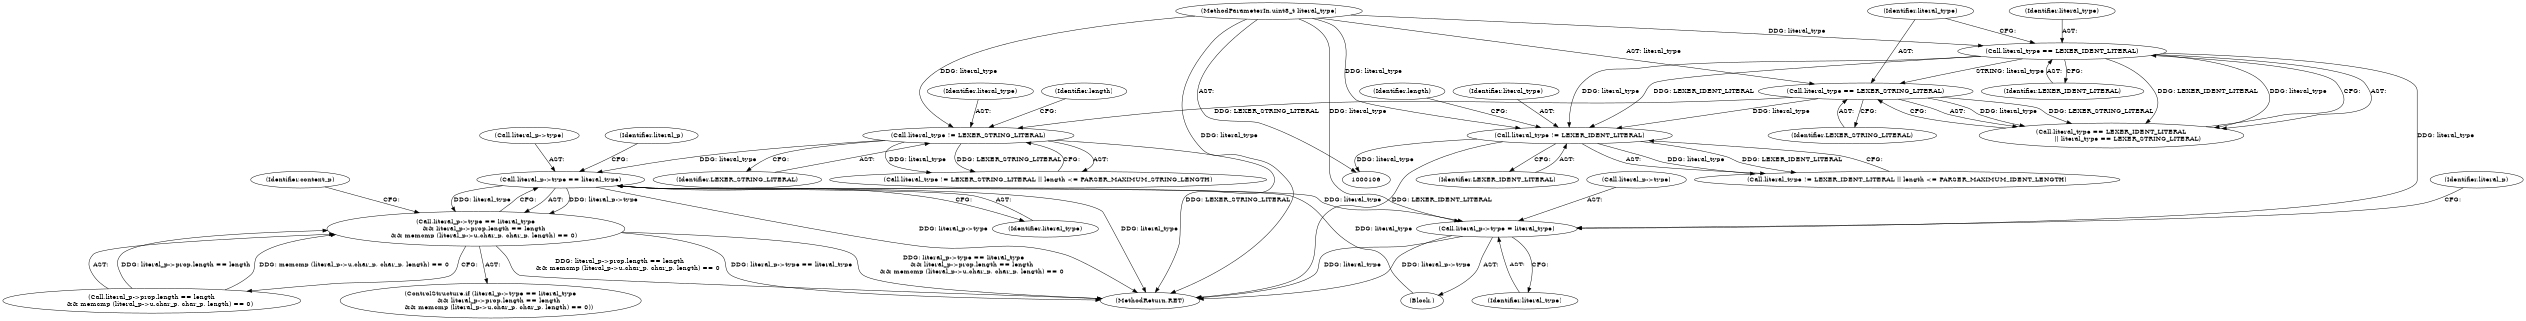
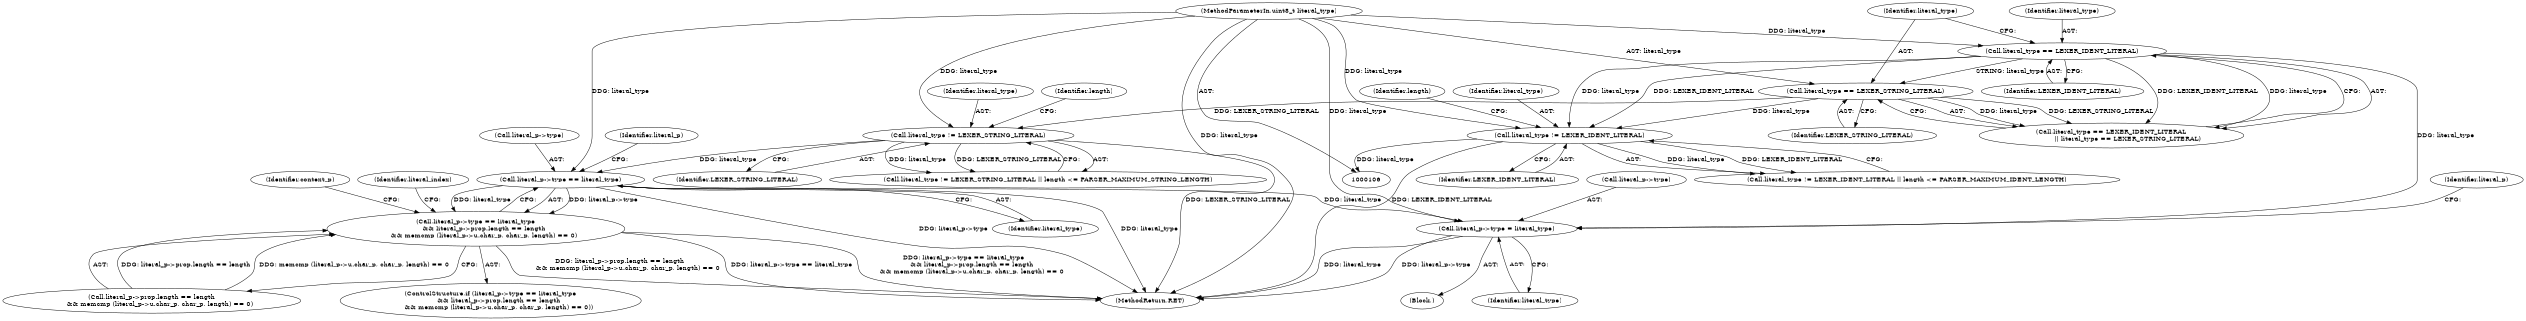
none -> (413, 180)
(1037, 189) -> (821, 21)
